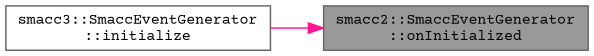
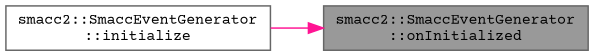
(138, 28) -> (138, 28)
